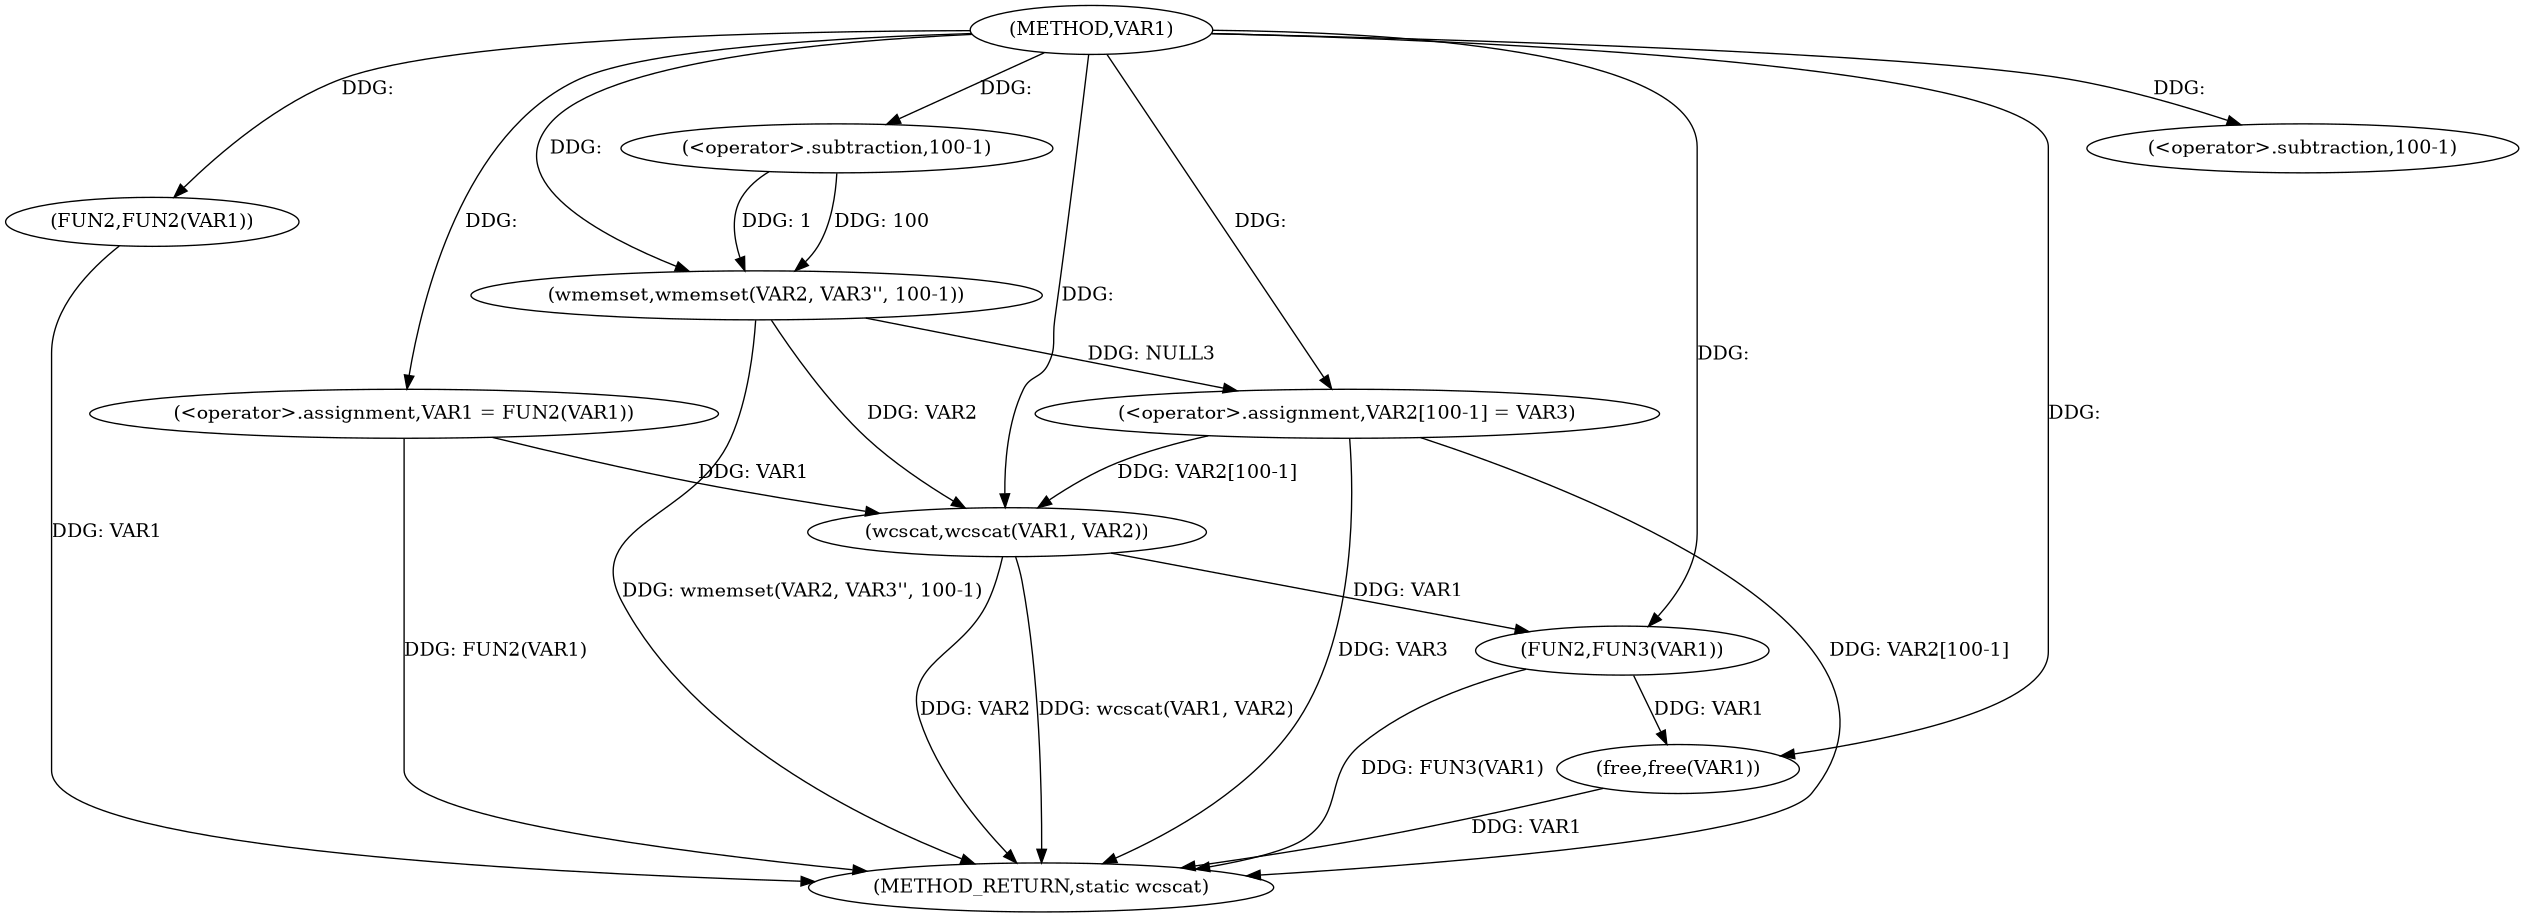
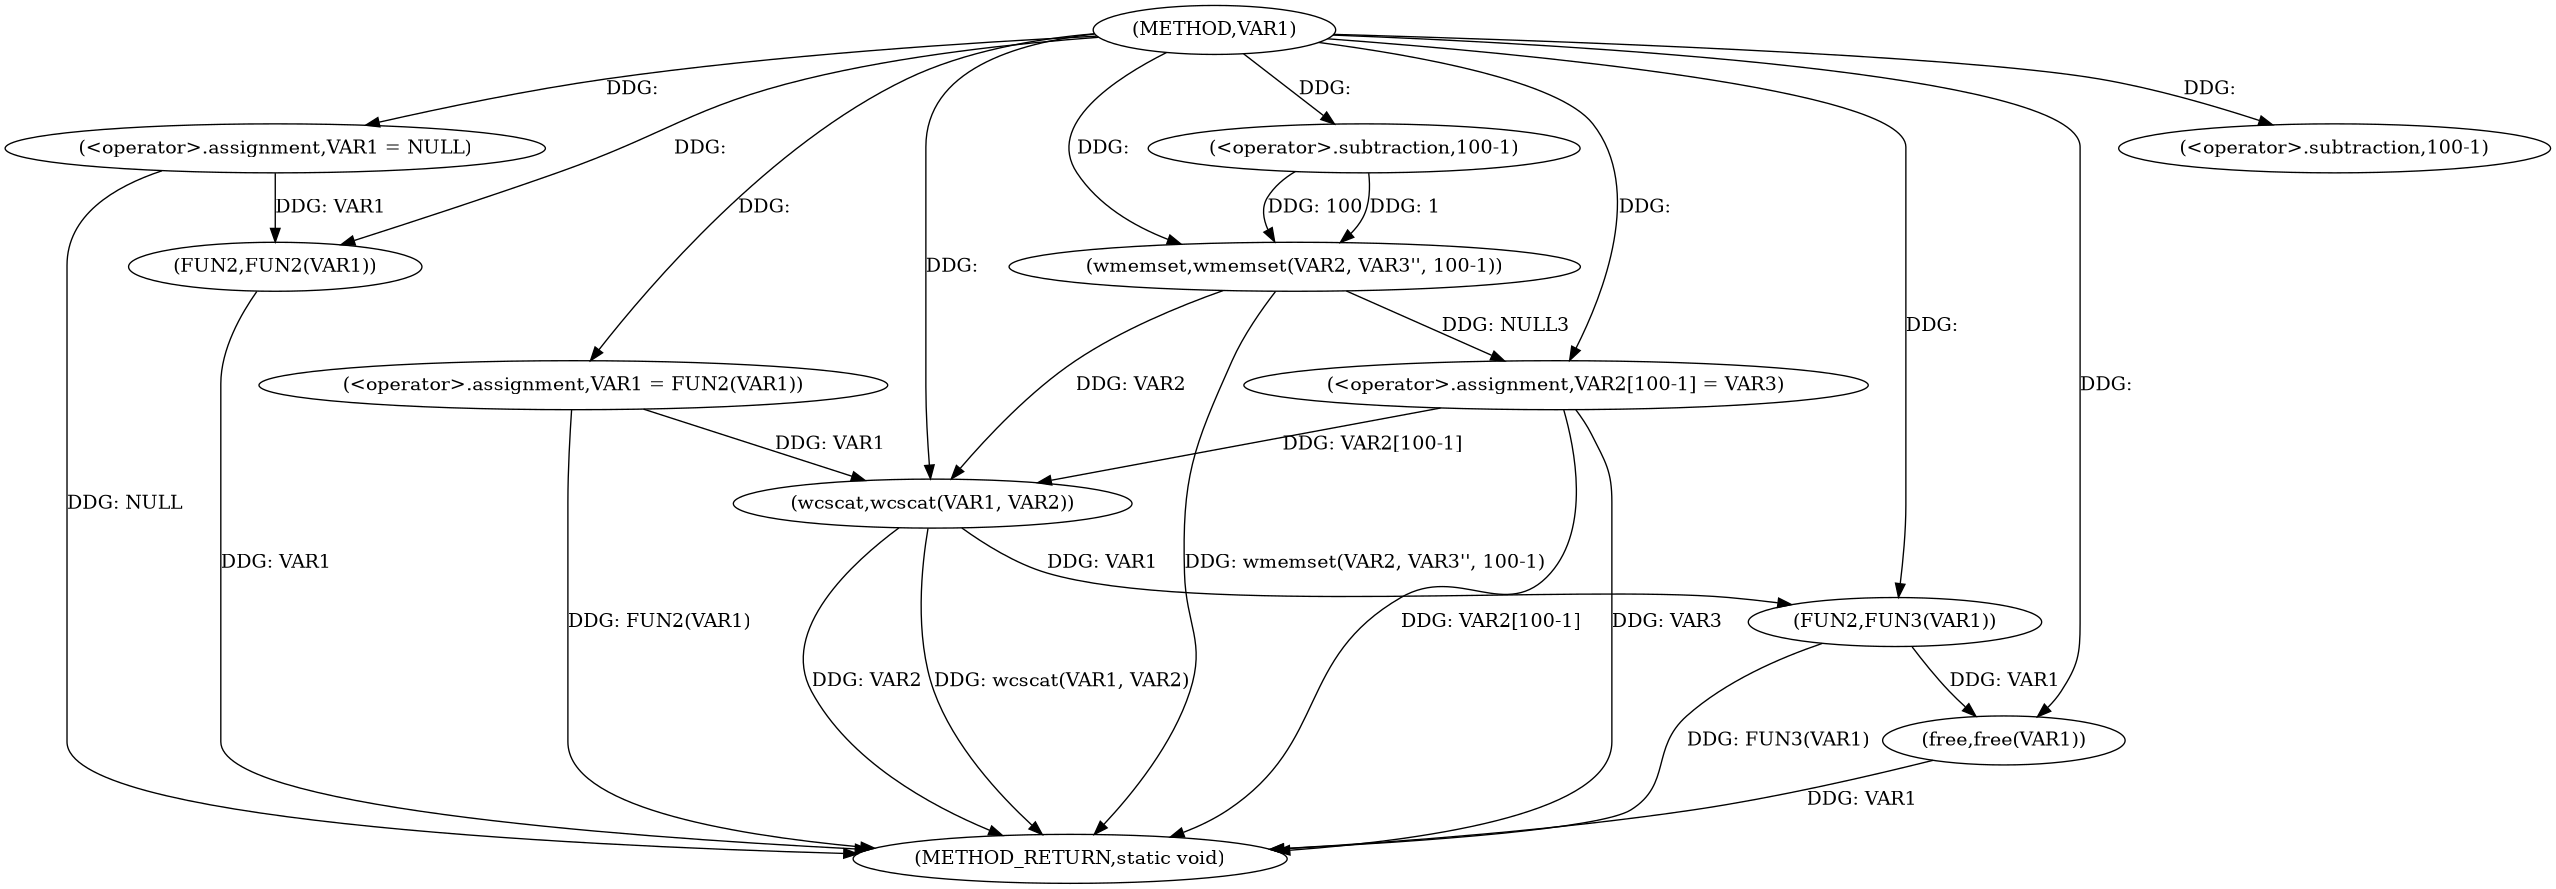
none -> (275, 148)
(1041, 887) -> (1070, 859)
